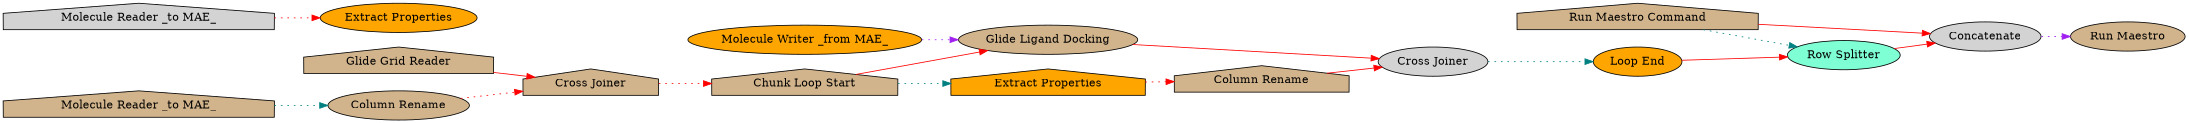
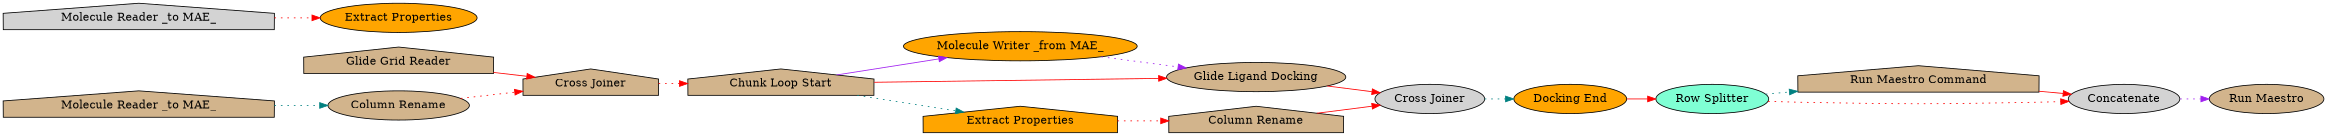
(1746, 37) -> (1778, 93)
(1911, 46) -> (1914, 104)
(1638, 62) -> (1570, 99)
none -> (888, 67)
